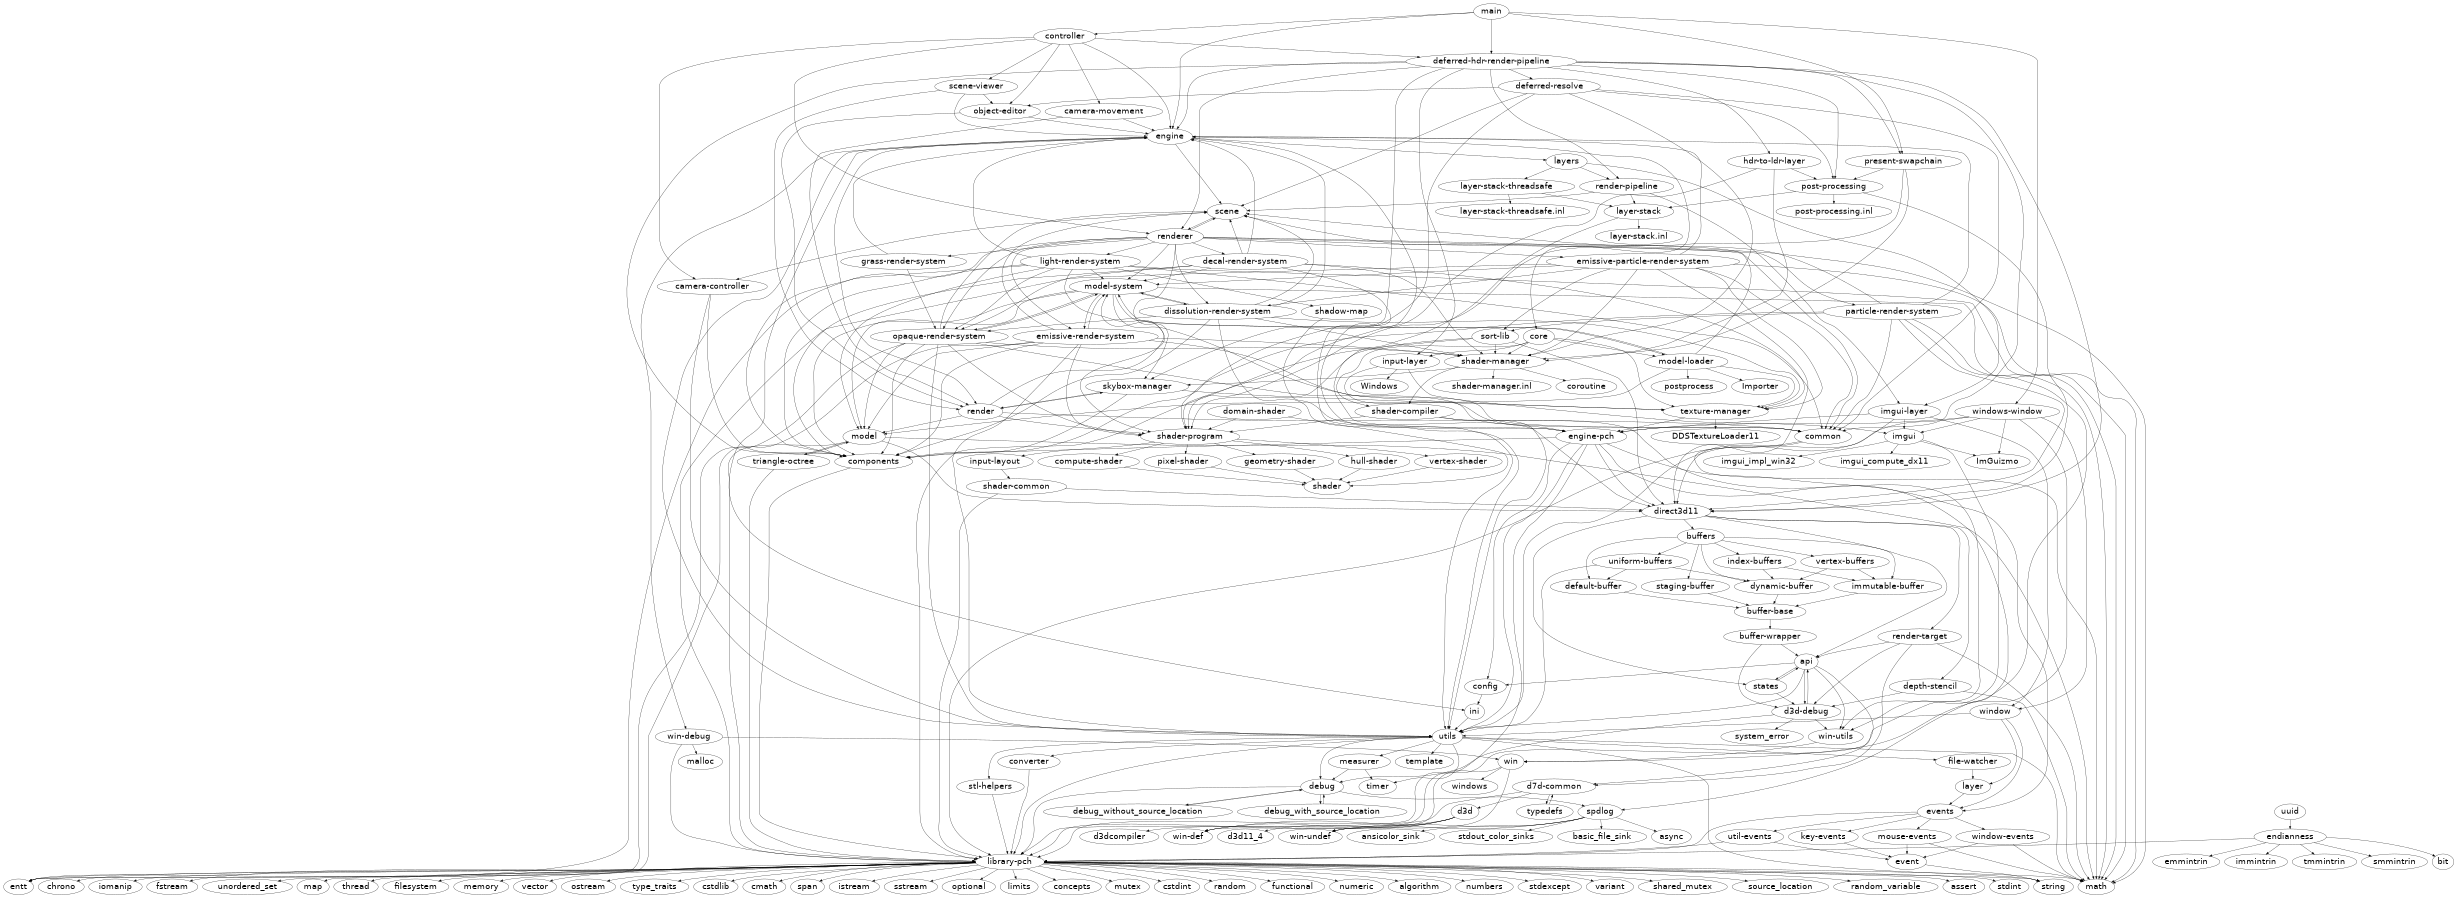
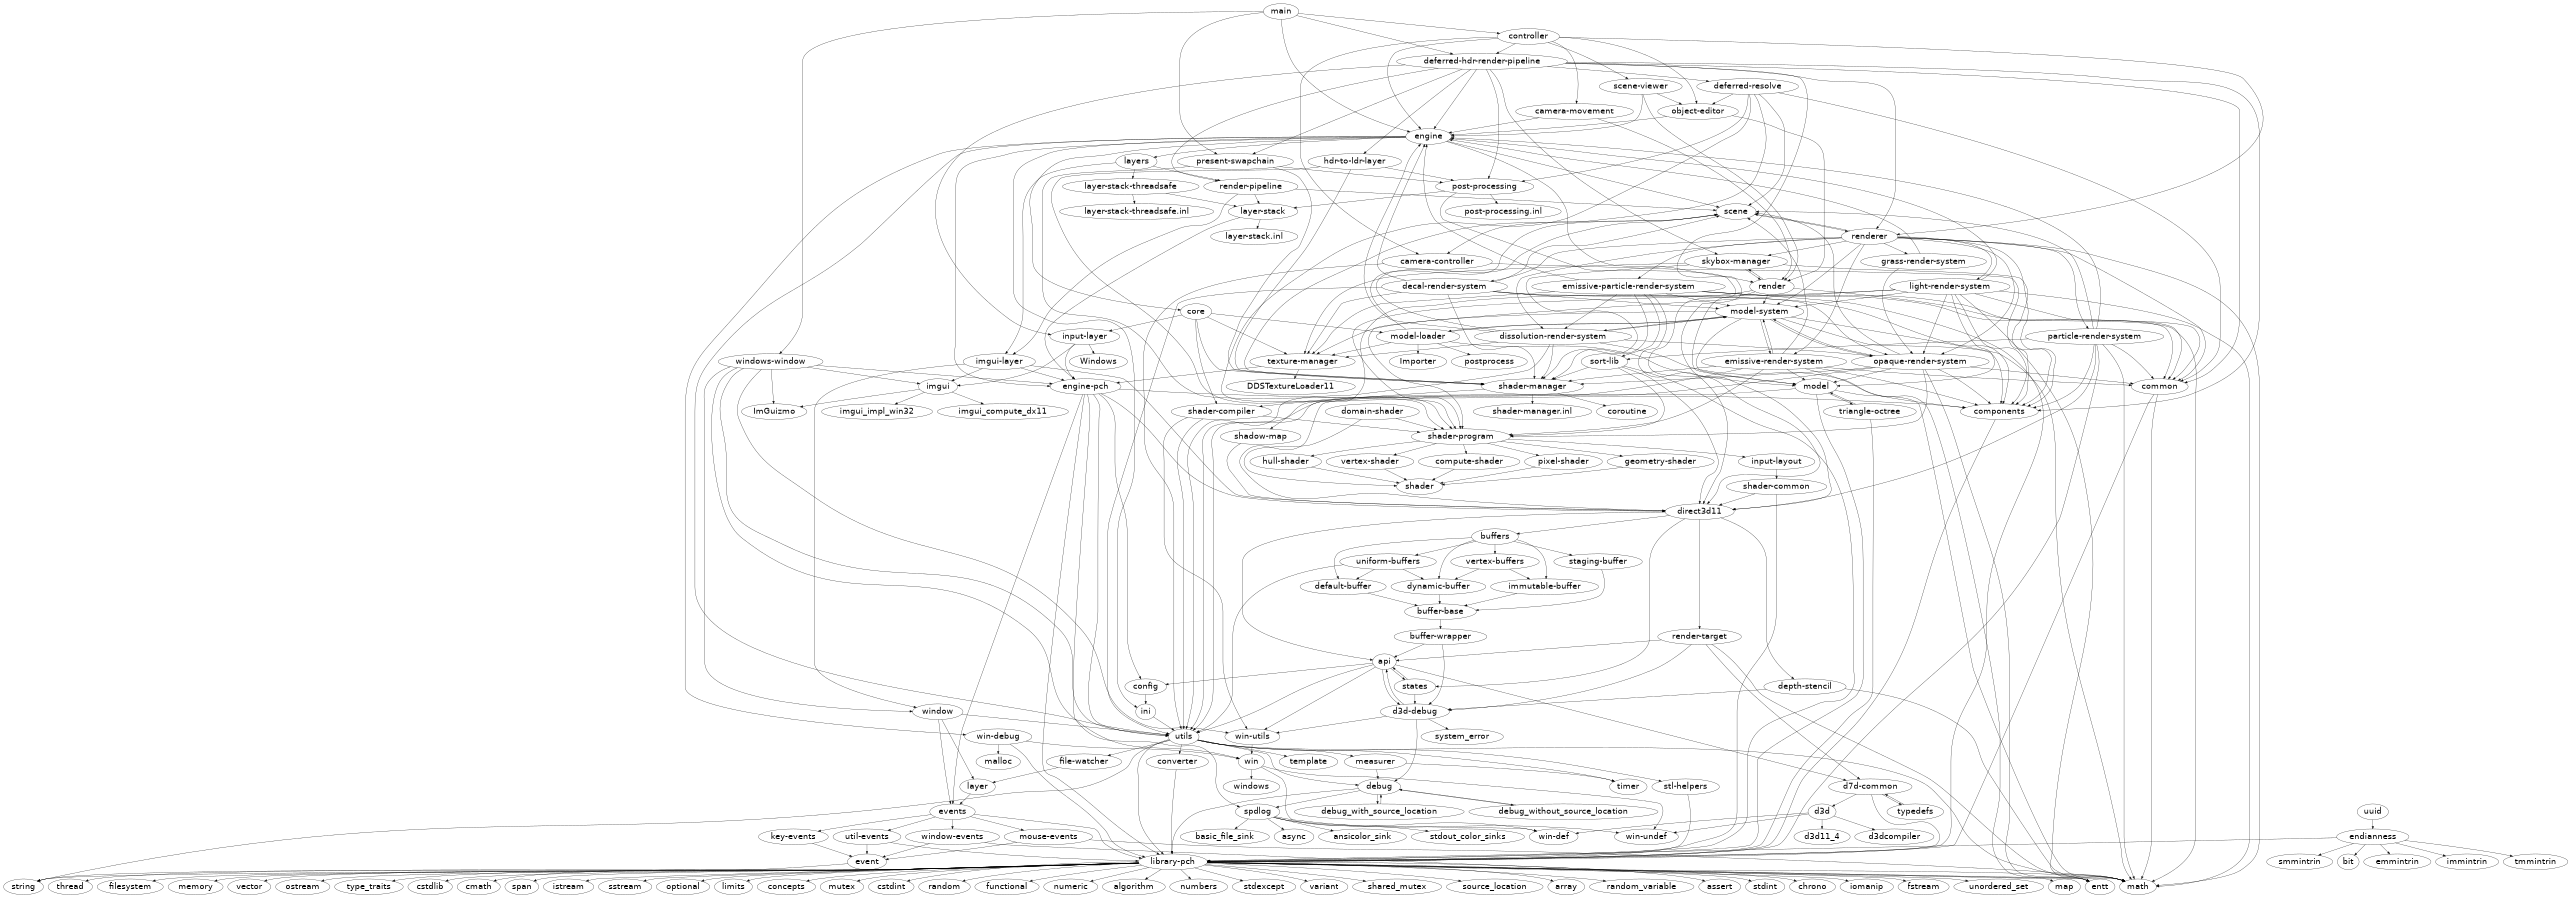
(1332, 378) -> (1544, 307)
(1755, 562) -> none
(1998, 624) -> (969, 558)
none -> (1566, 887)
